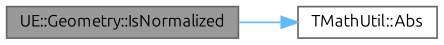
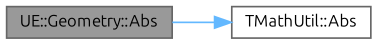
(123, 22) -> (89, 22)
